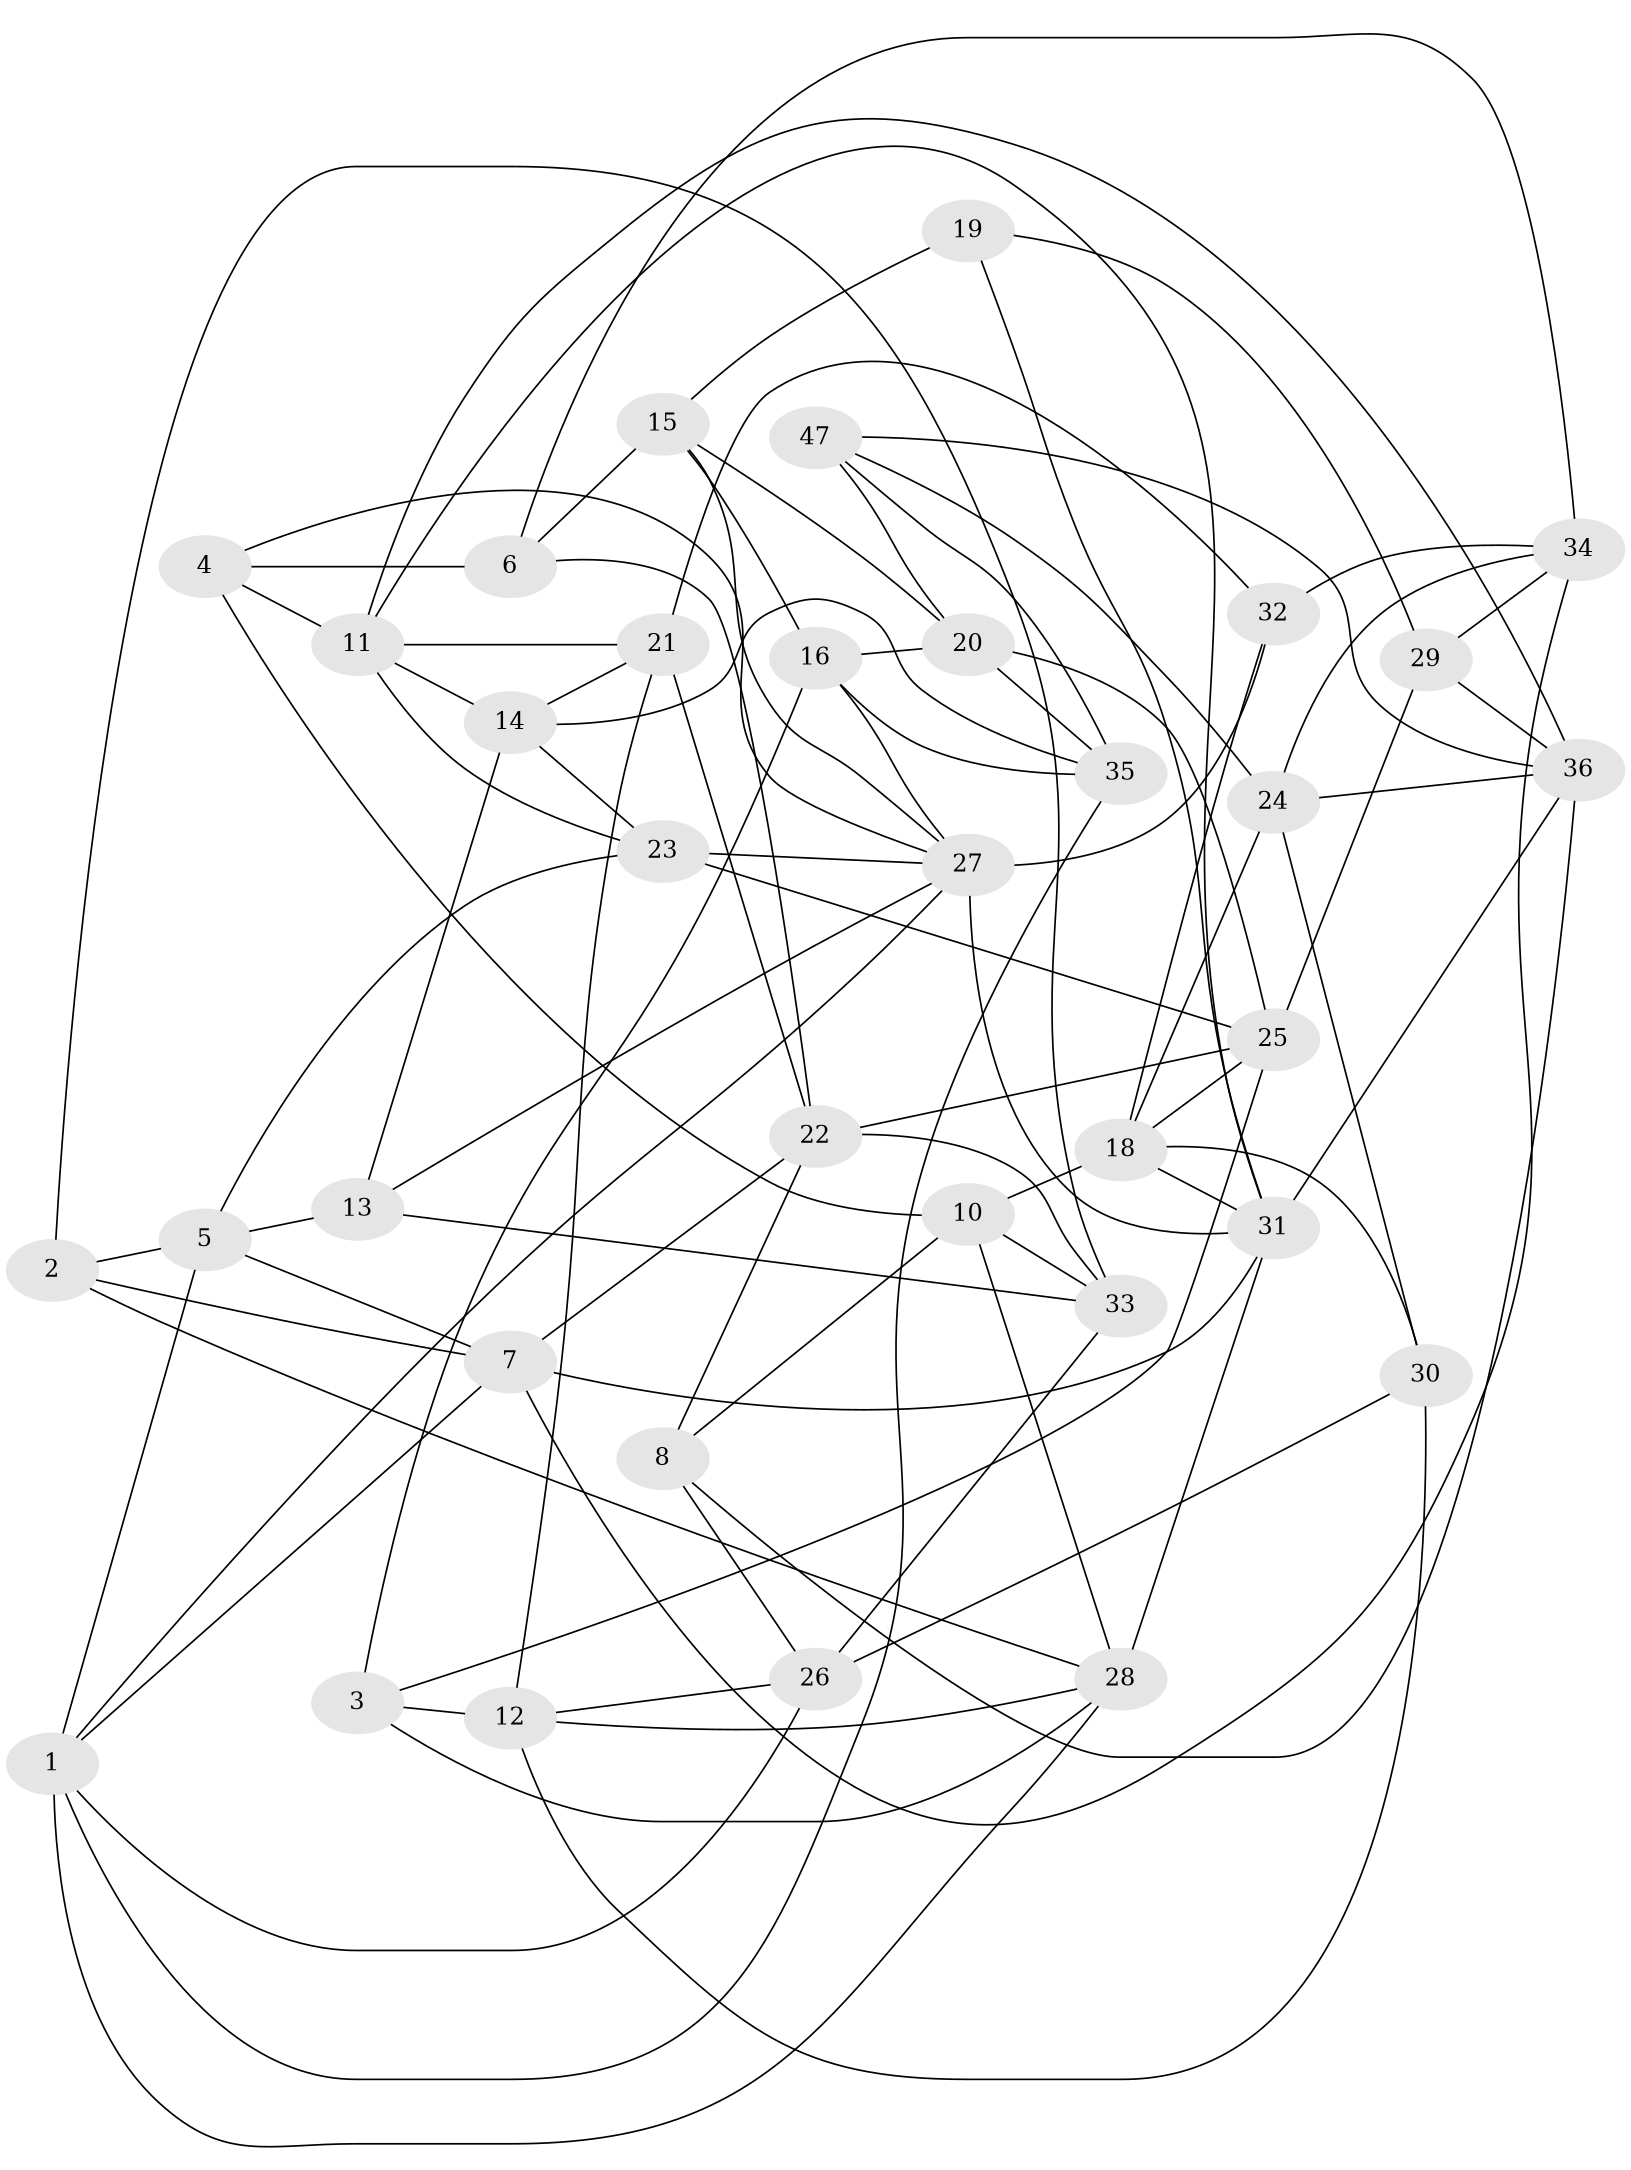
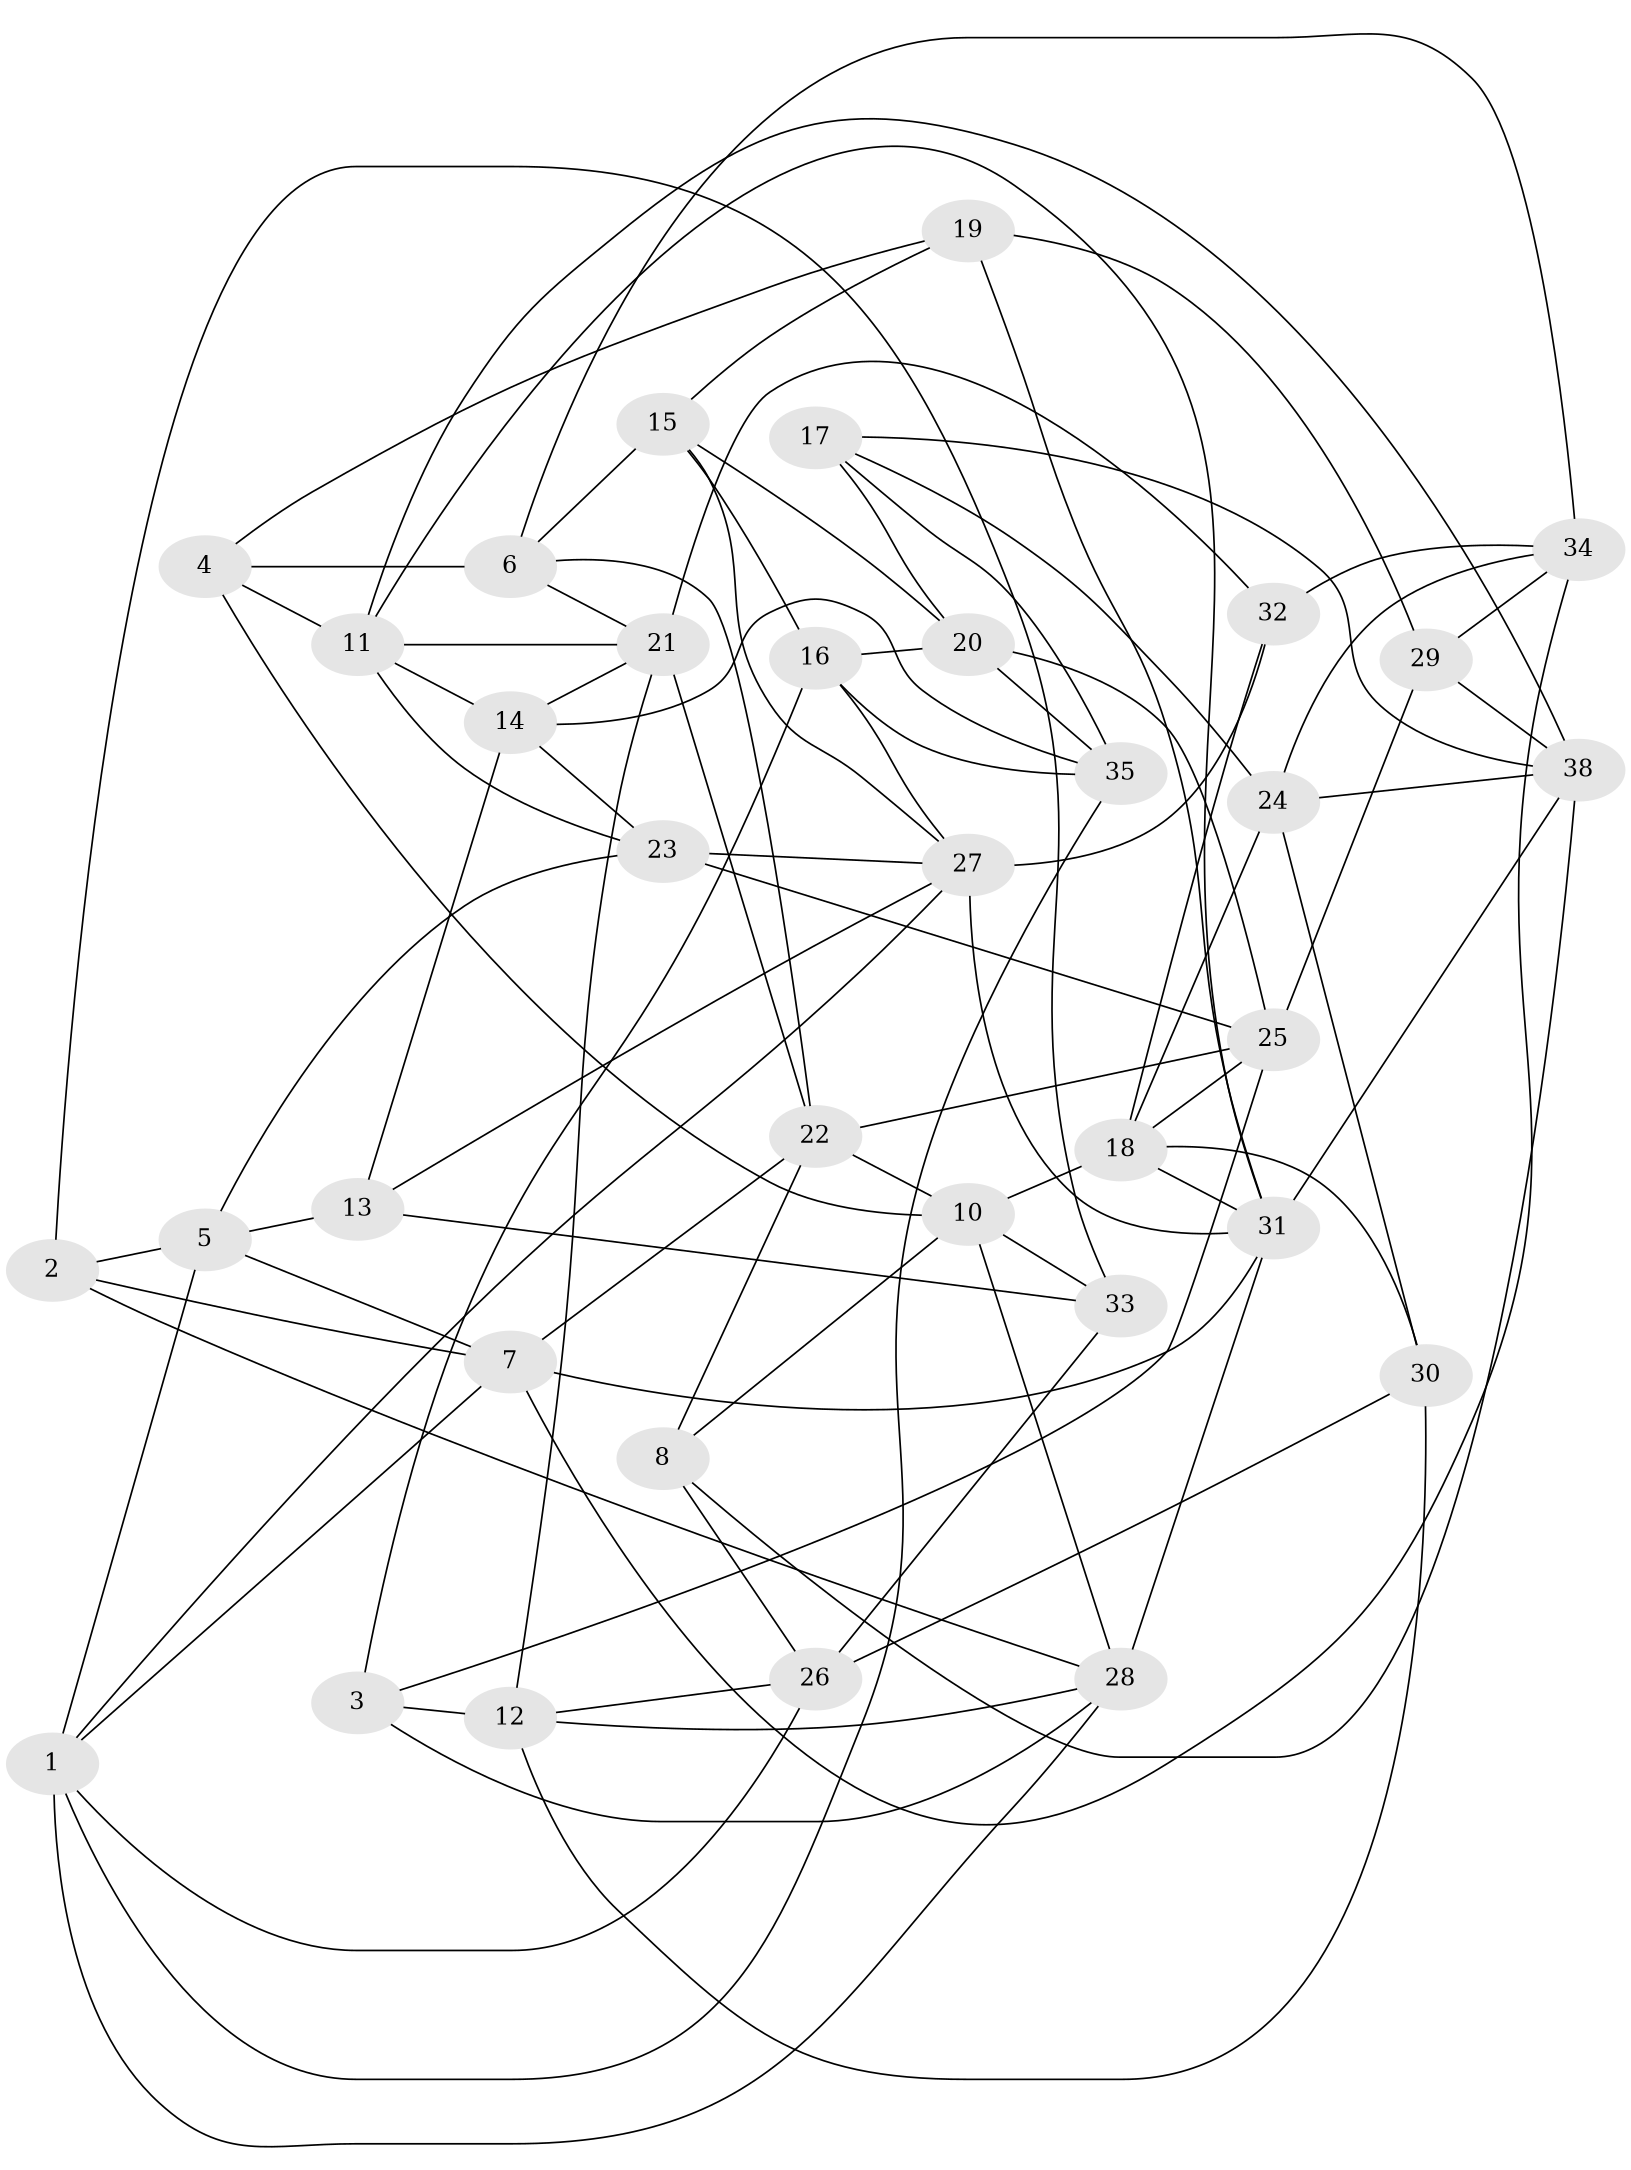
(816, 438) -> (816, 438)
(678, 535) -> (515, 386)
none -> (587, 606)
(1579, 770) -> (1579, 770)
(1007, 1165) -> (892, 1175)
